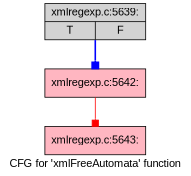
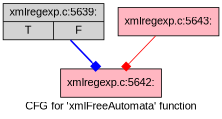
(95, 108) -> (143, 49)
